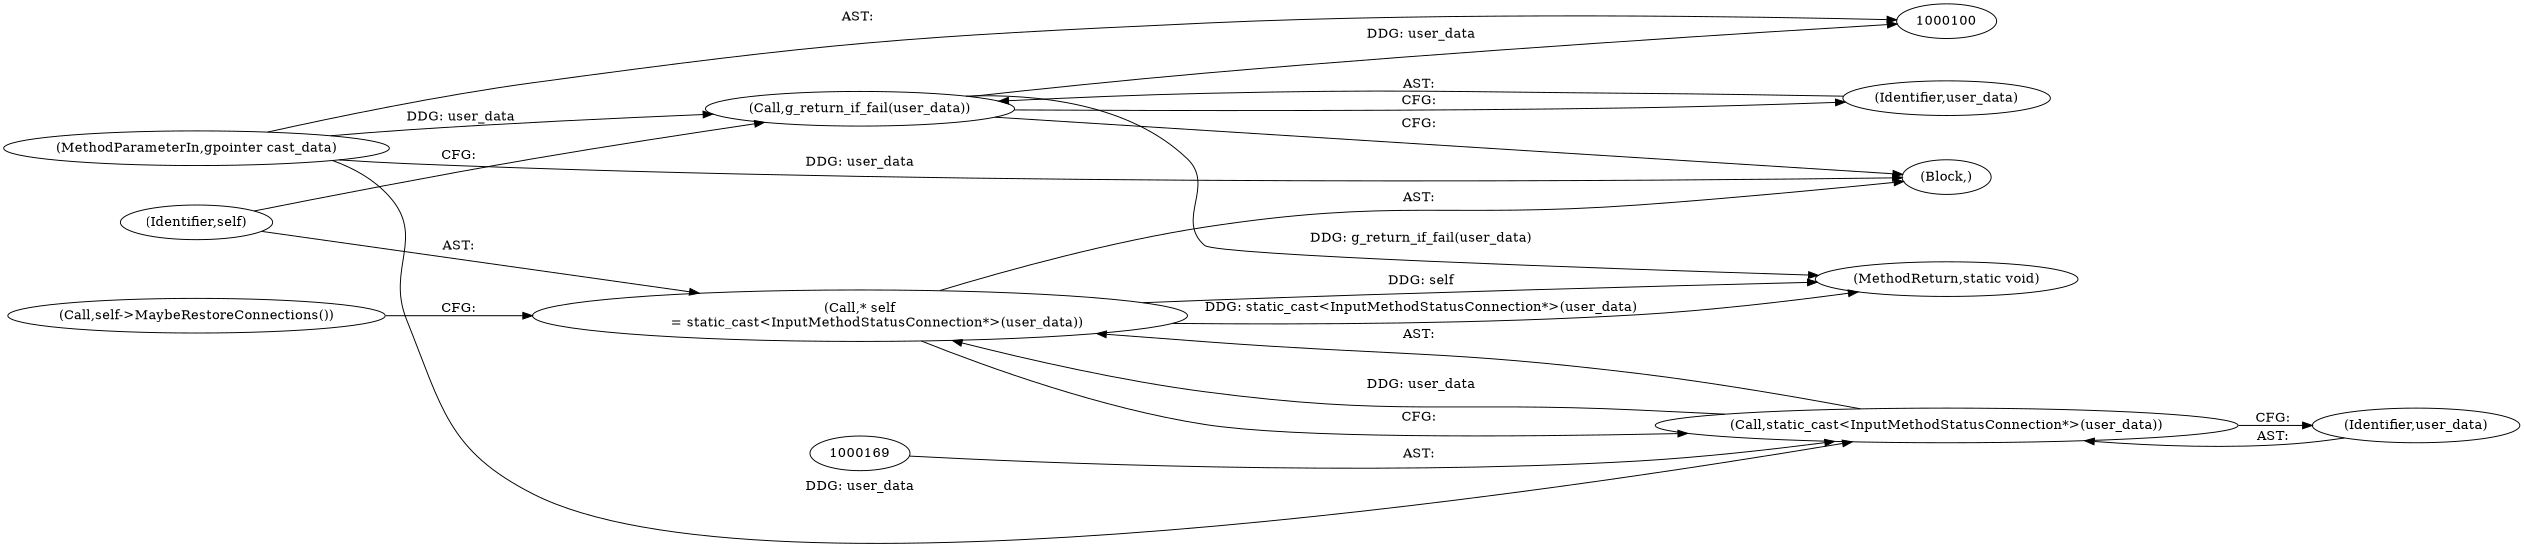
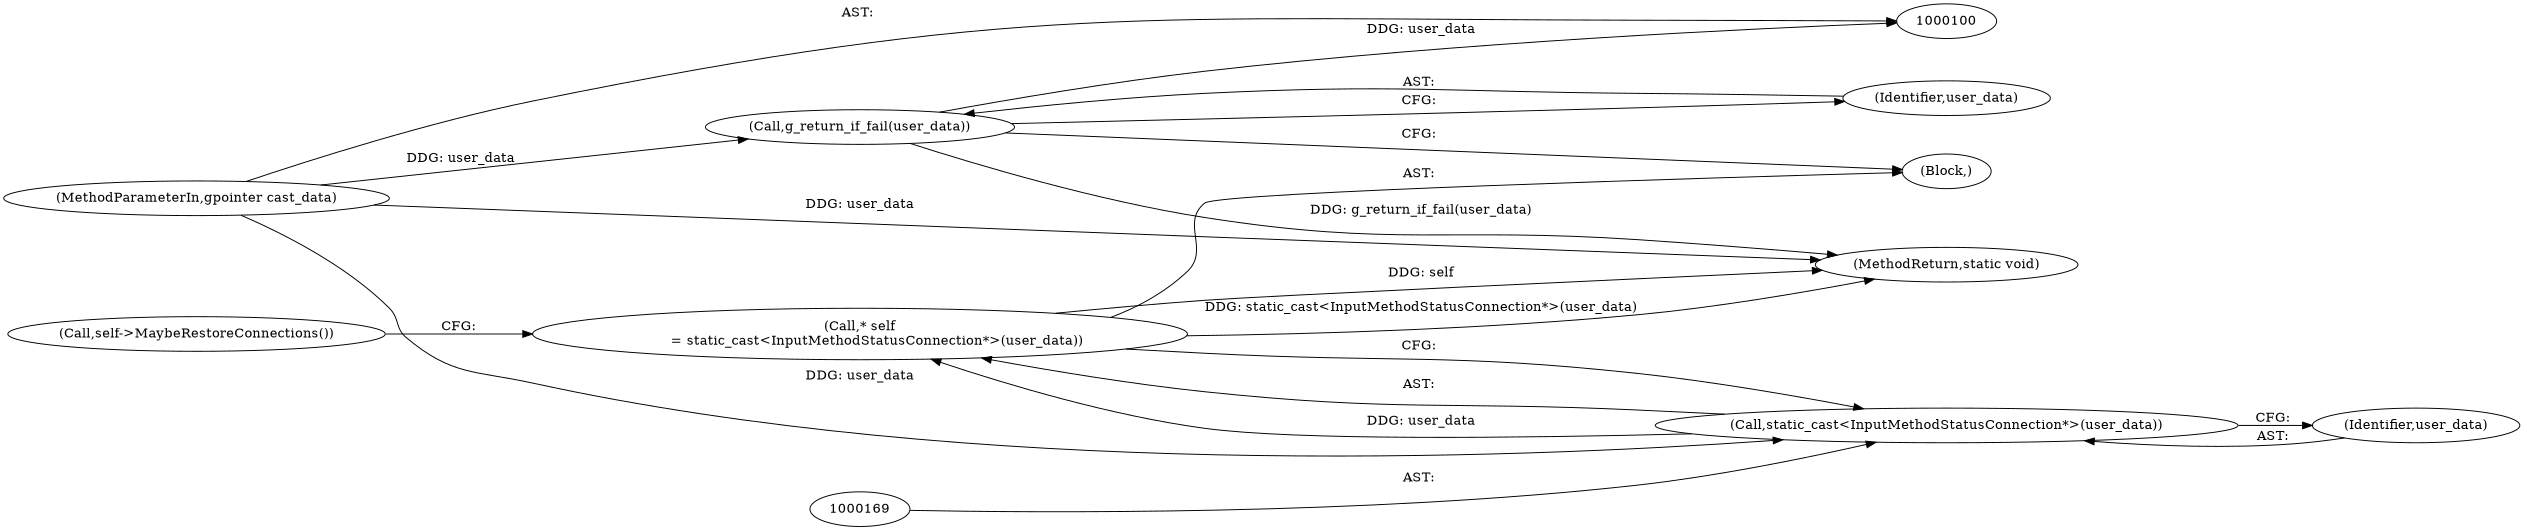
(1116, 180) -> (1092, 233)
(197, 222) -> none
